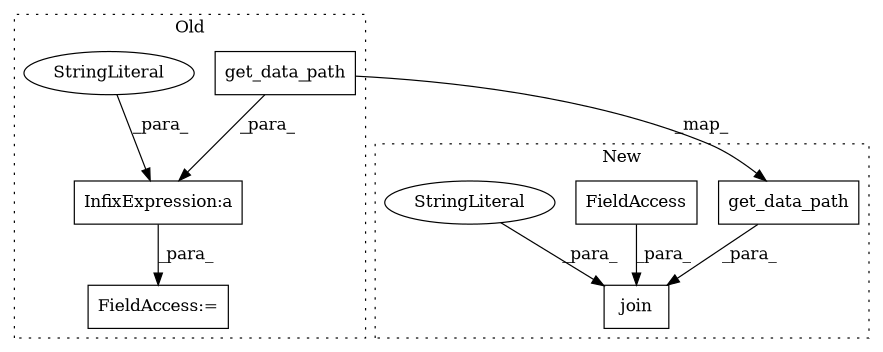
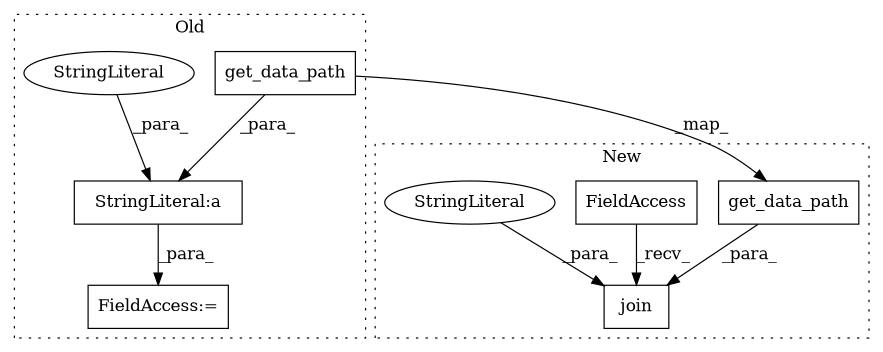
(158, 203) -> (158, 203)
(663, 255) -> (663, 255)
